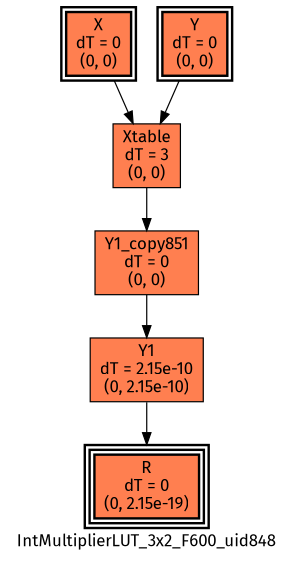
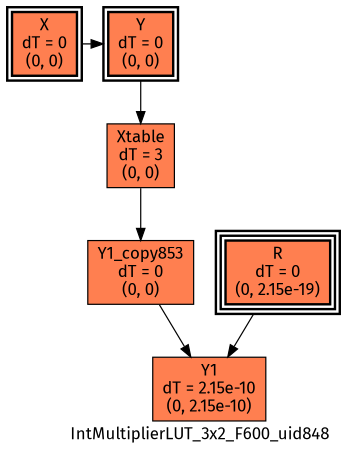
(121, 97) -> (87, 44)
(147, 263) -> (141, 272)
(147, 417) -> (244, 330)
